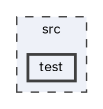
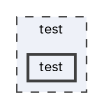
(52, 30) -> (52, 30)
